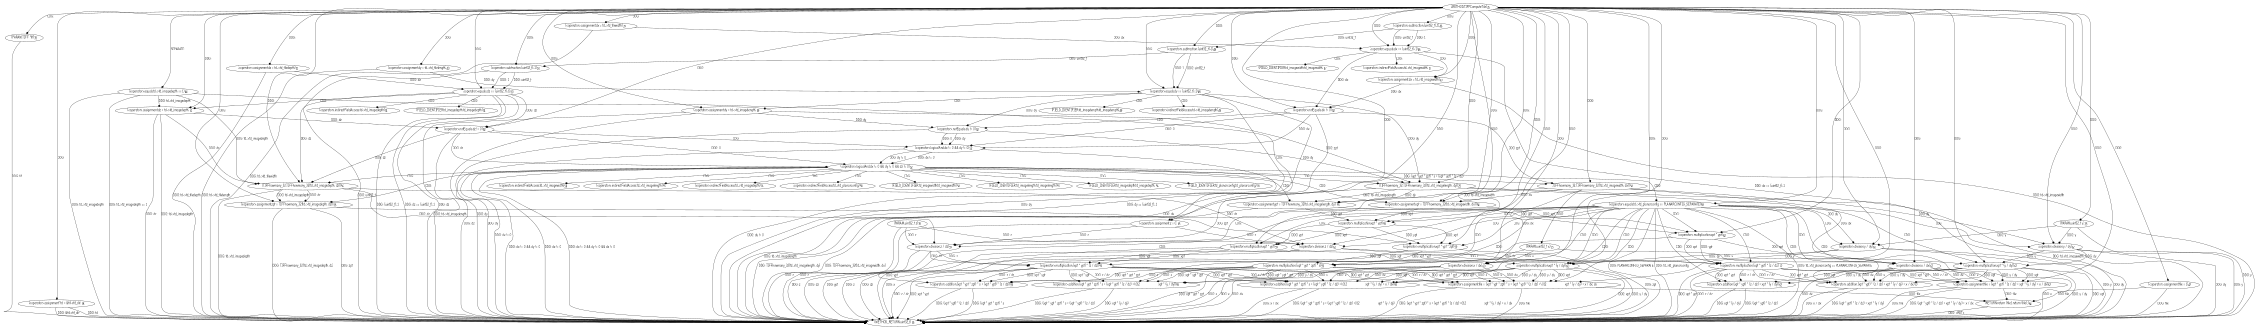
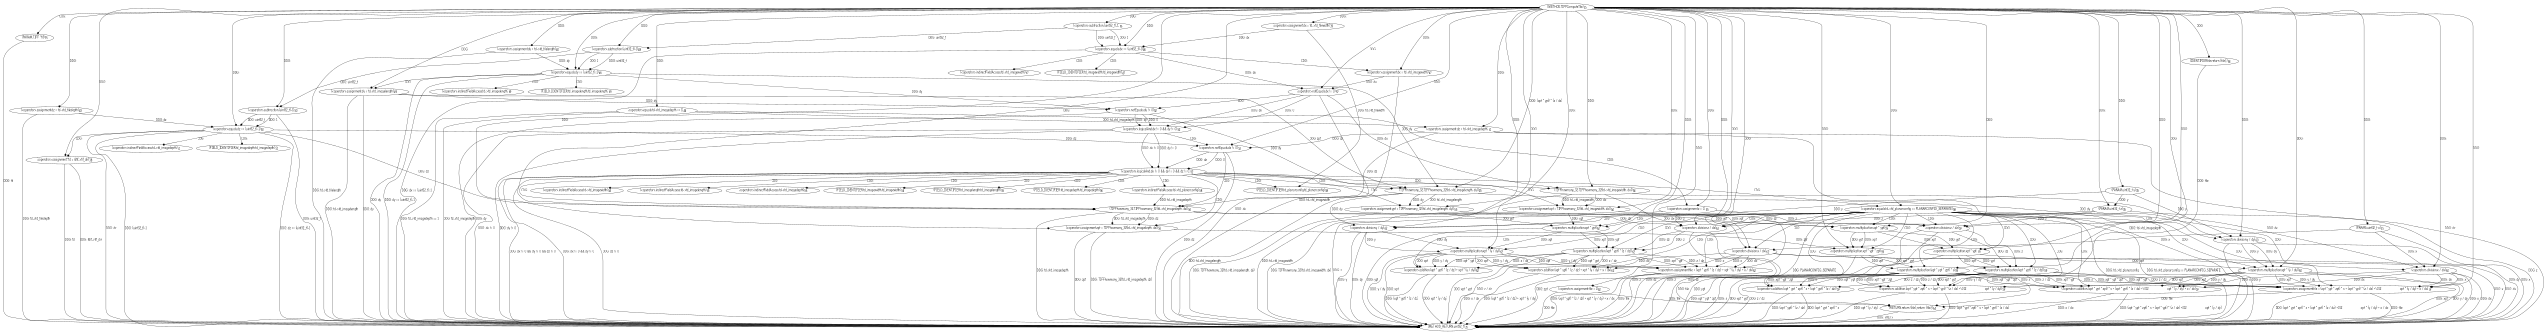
none -> (1939, 13)
(178, 50) -> (661, 61)
none -> (2210, 61)
(297, 68) -> (80, 110)
(306, 101) -> (93, 135)
(1473, 101) -> (1546, 101)
(231, 131) -> (1160, 199)
(699, 139) -> (1185, 139)
(1514, 148) -> (1382, 139)
(381, 158) -> (1227, 181)
(853, 176) -> (1162, 180)
(1434, 177) -> (1419, 181)
(1556, 215) -> (2083, 10)
(210, 295) -> (1358, 115)
(1692, 320) -> (2119, 199)
